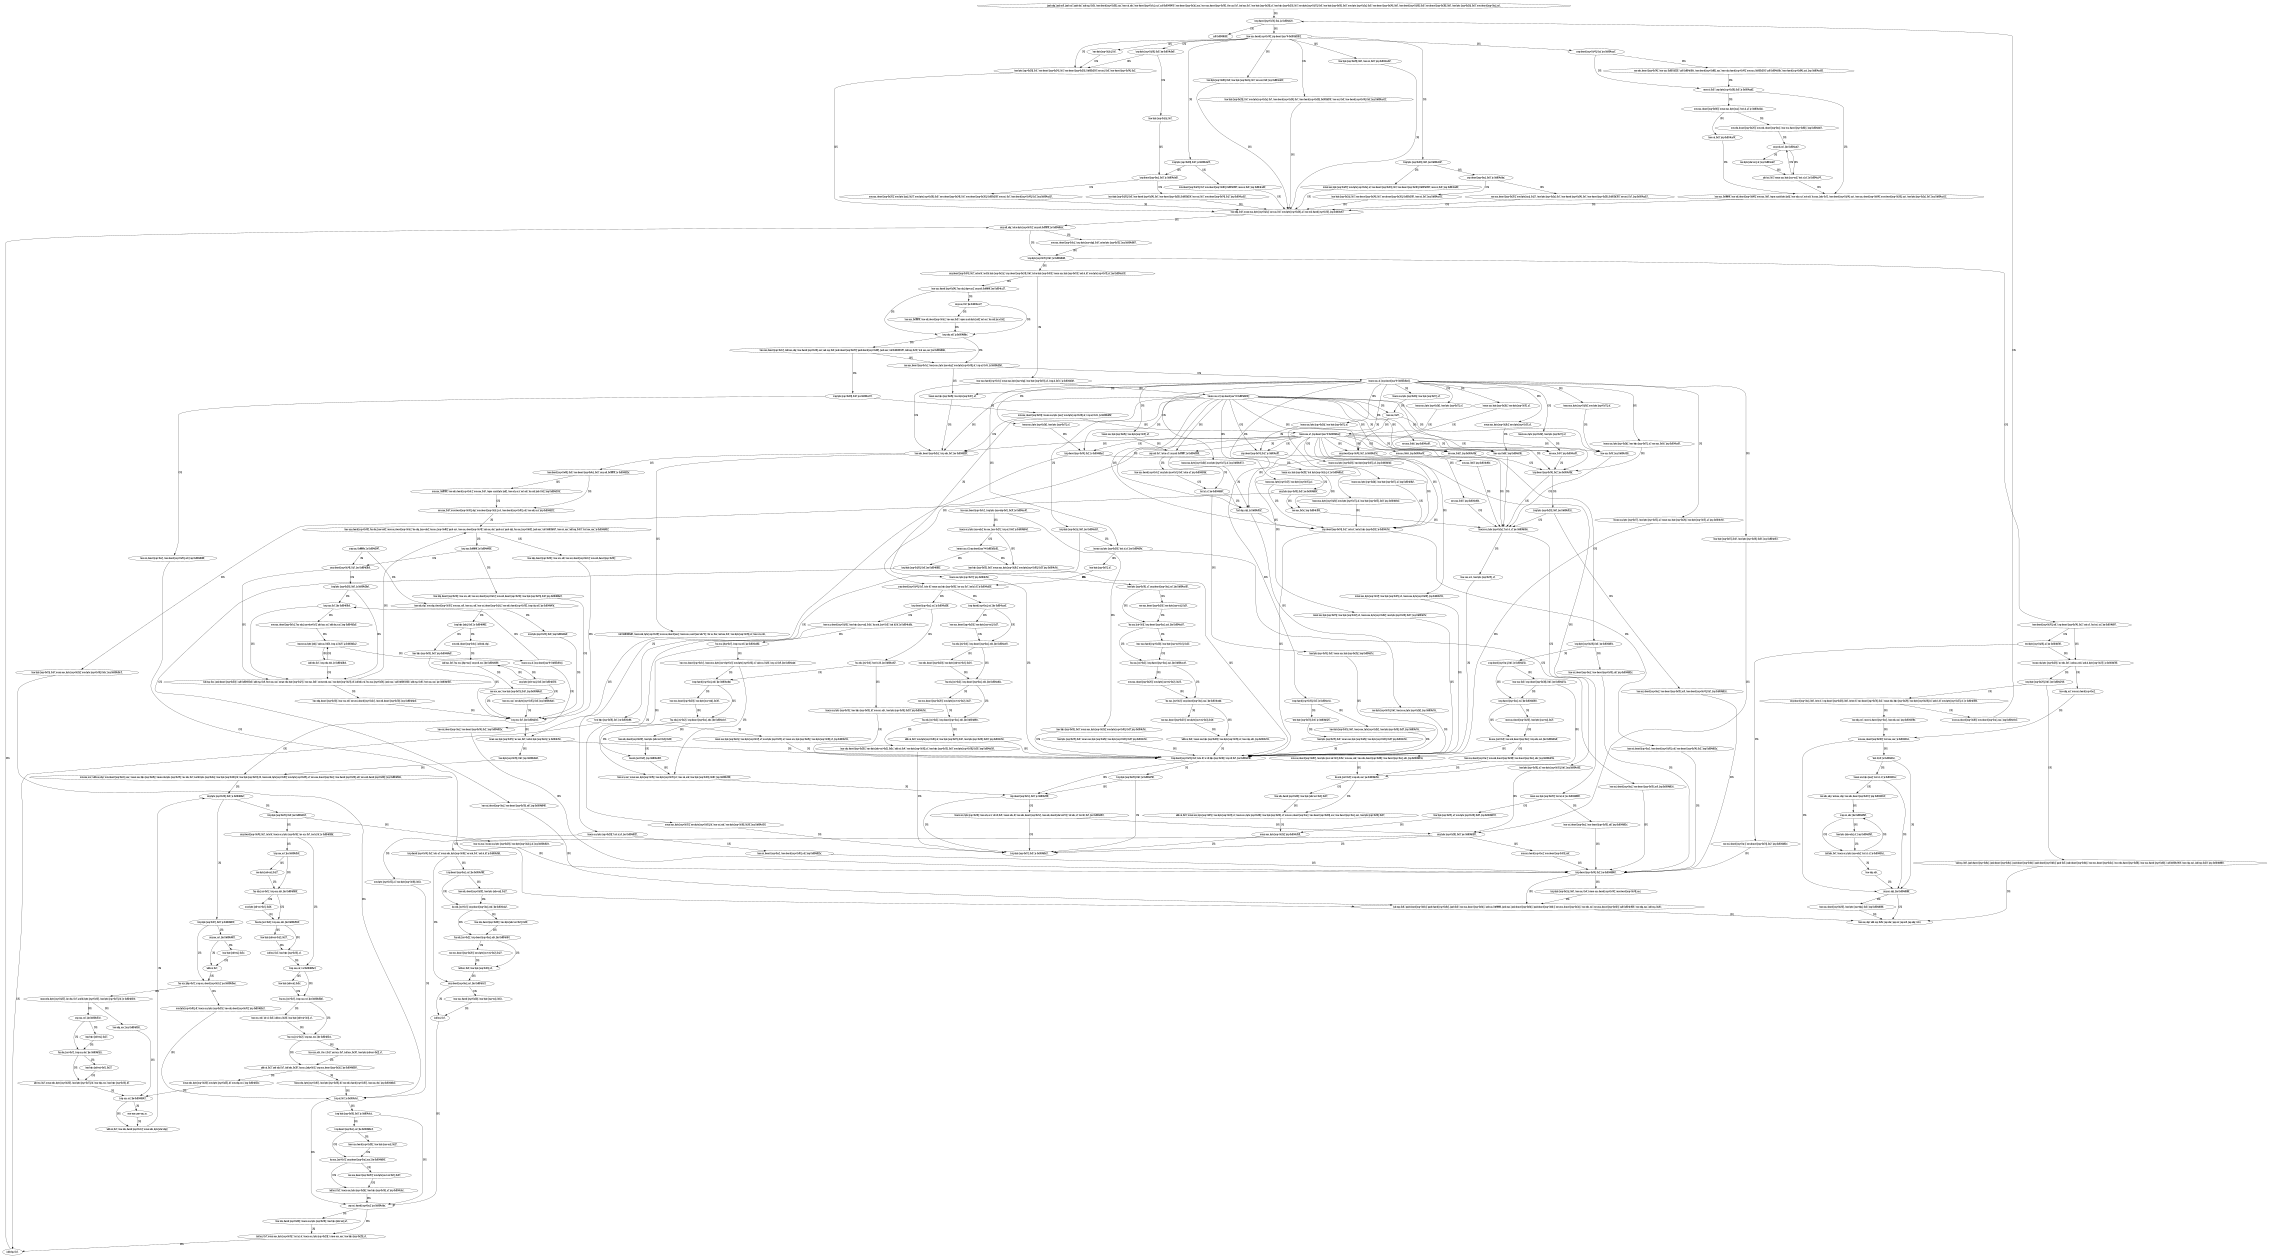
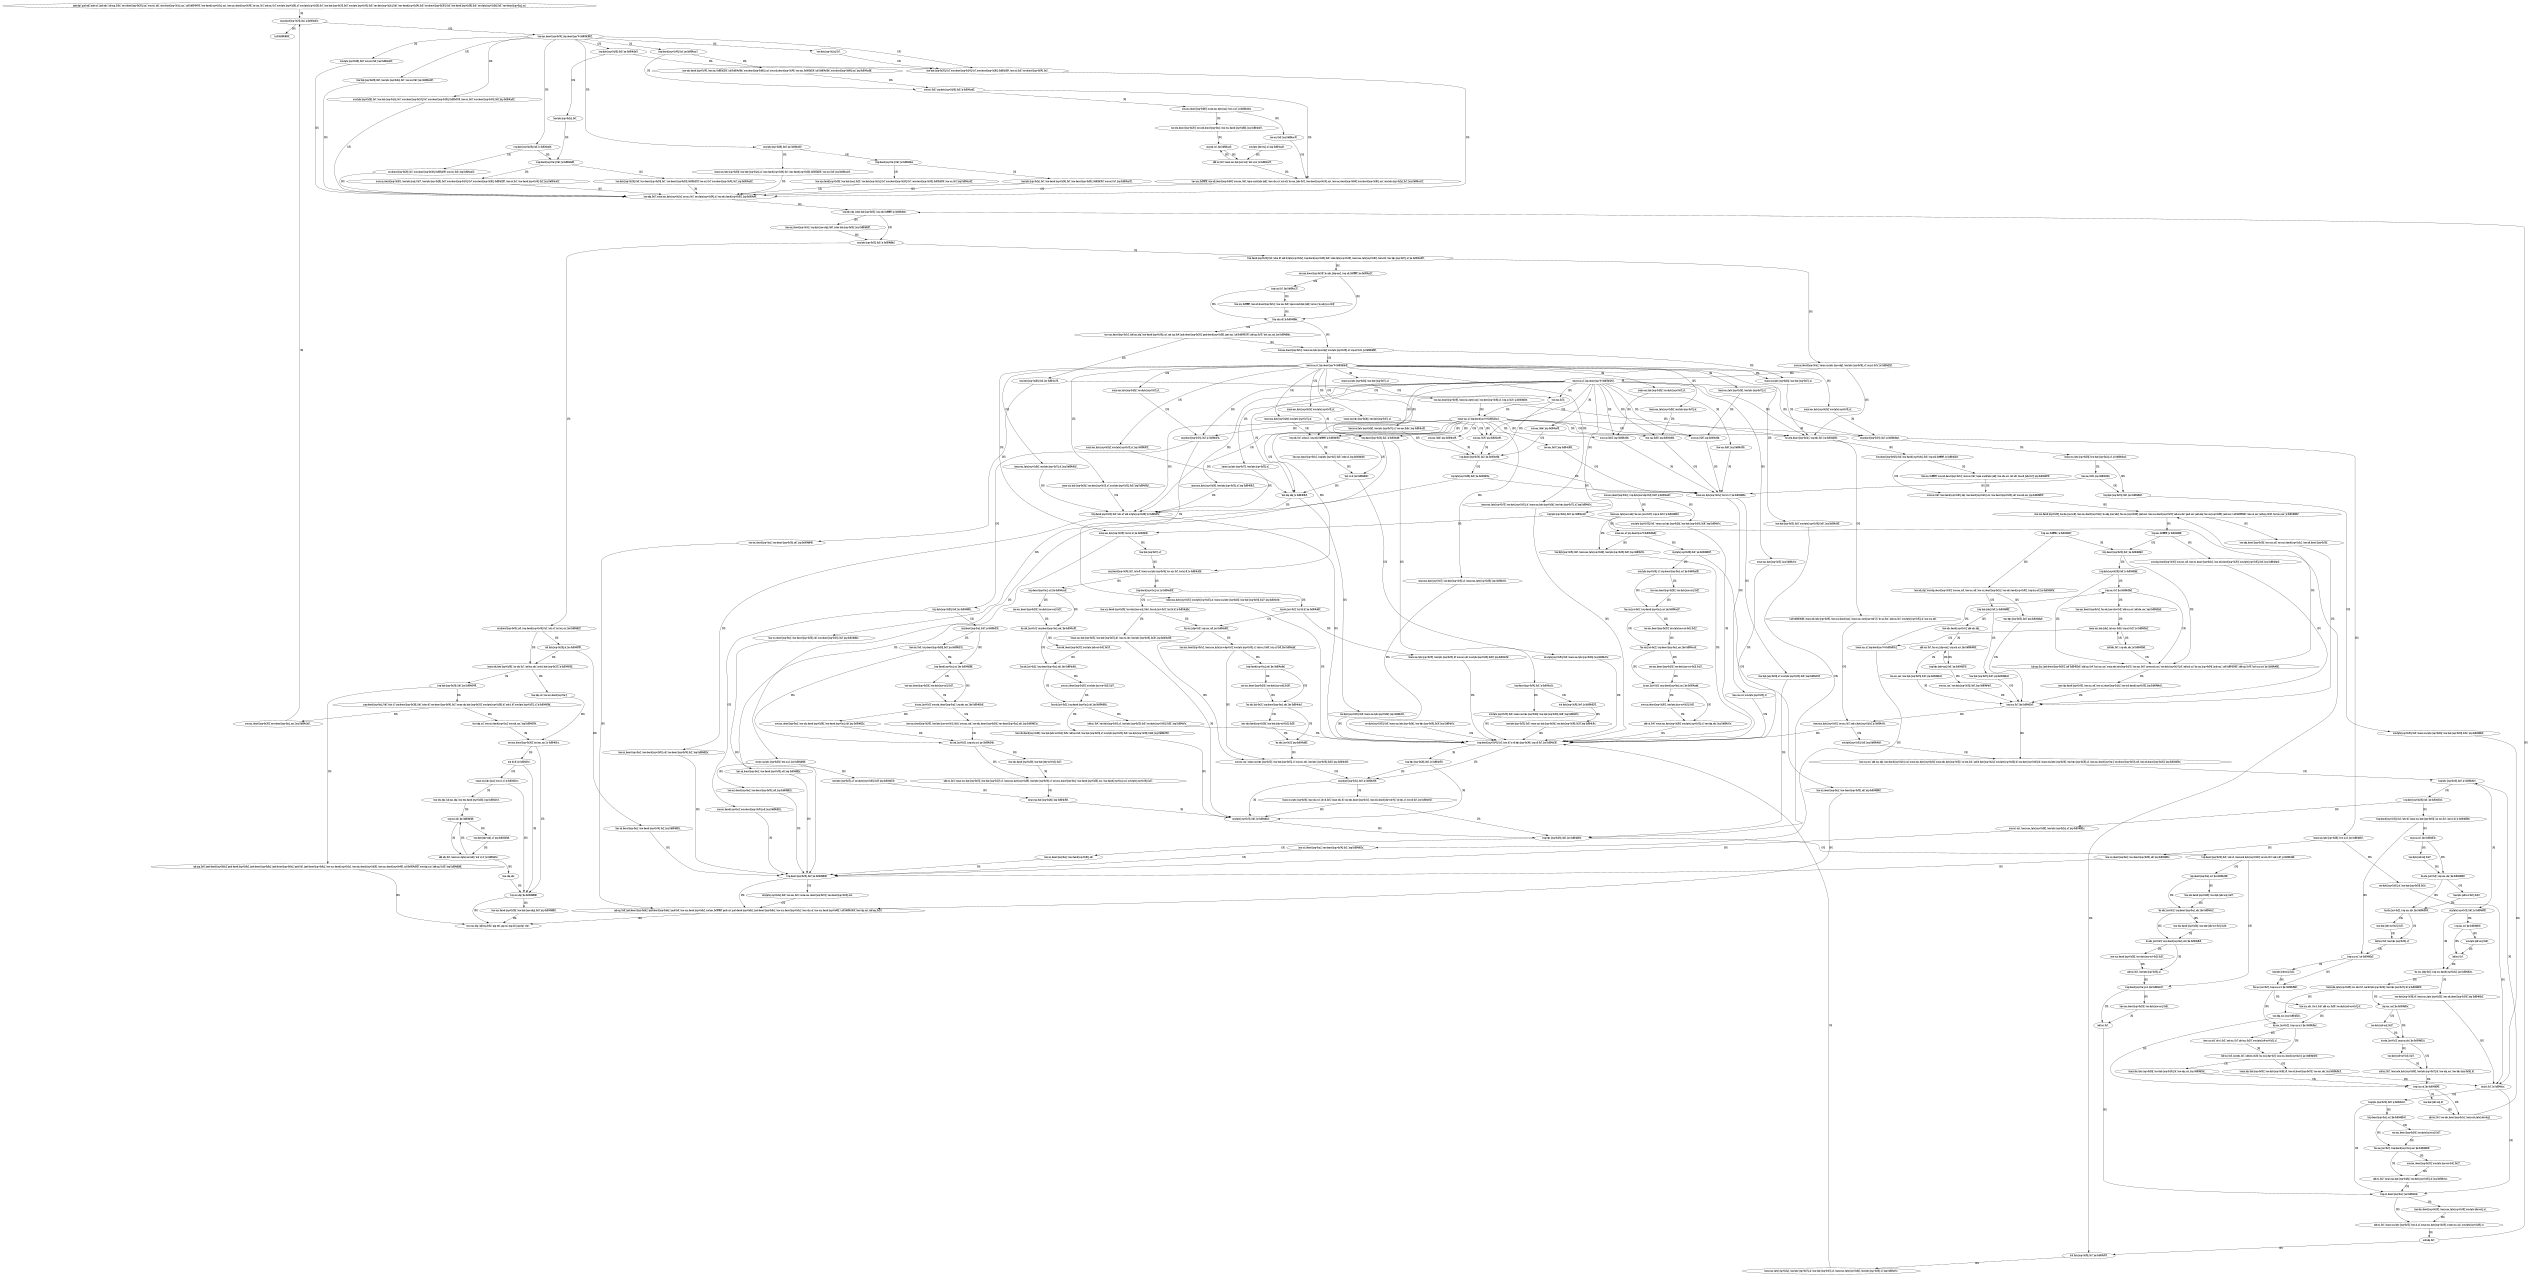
(1773, 154) -> none
(1393, 415) -> (1558, 400)
(1287, 501) -> (2109, 485)
(337, 606) -> (2119, 591)
(795, 672) -> (1255, 619)
(77, 770) -> (2267, 1248)
(1245, 846) -> (1401, 833)
(88, 1018) -> (2395, 1006)
